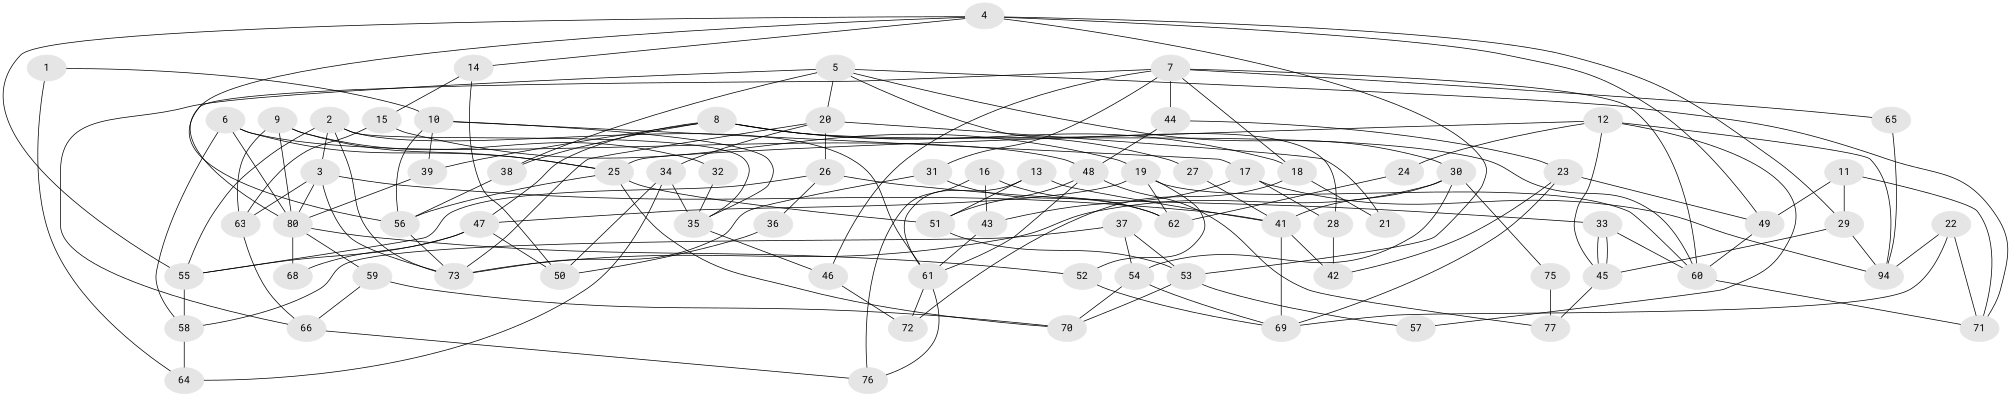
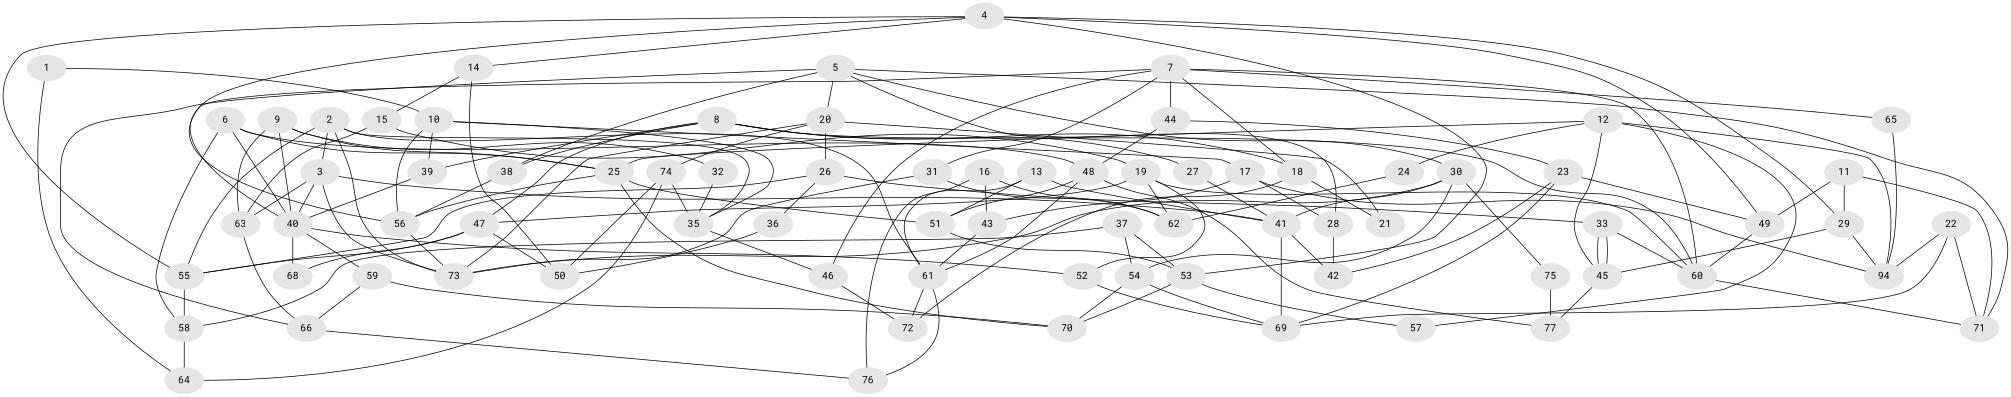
(666, 172) -> (666, 172)
(293, 224) -> (293, 224)
